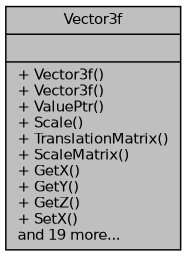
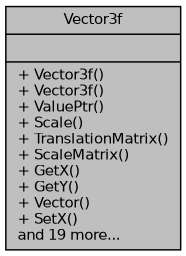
(49, 203) -> (54, 203)
